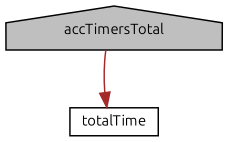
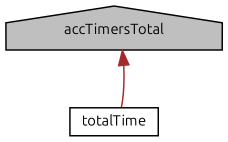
(104, 71) -> (124, 86)
